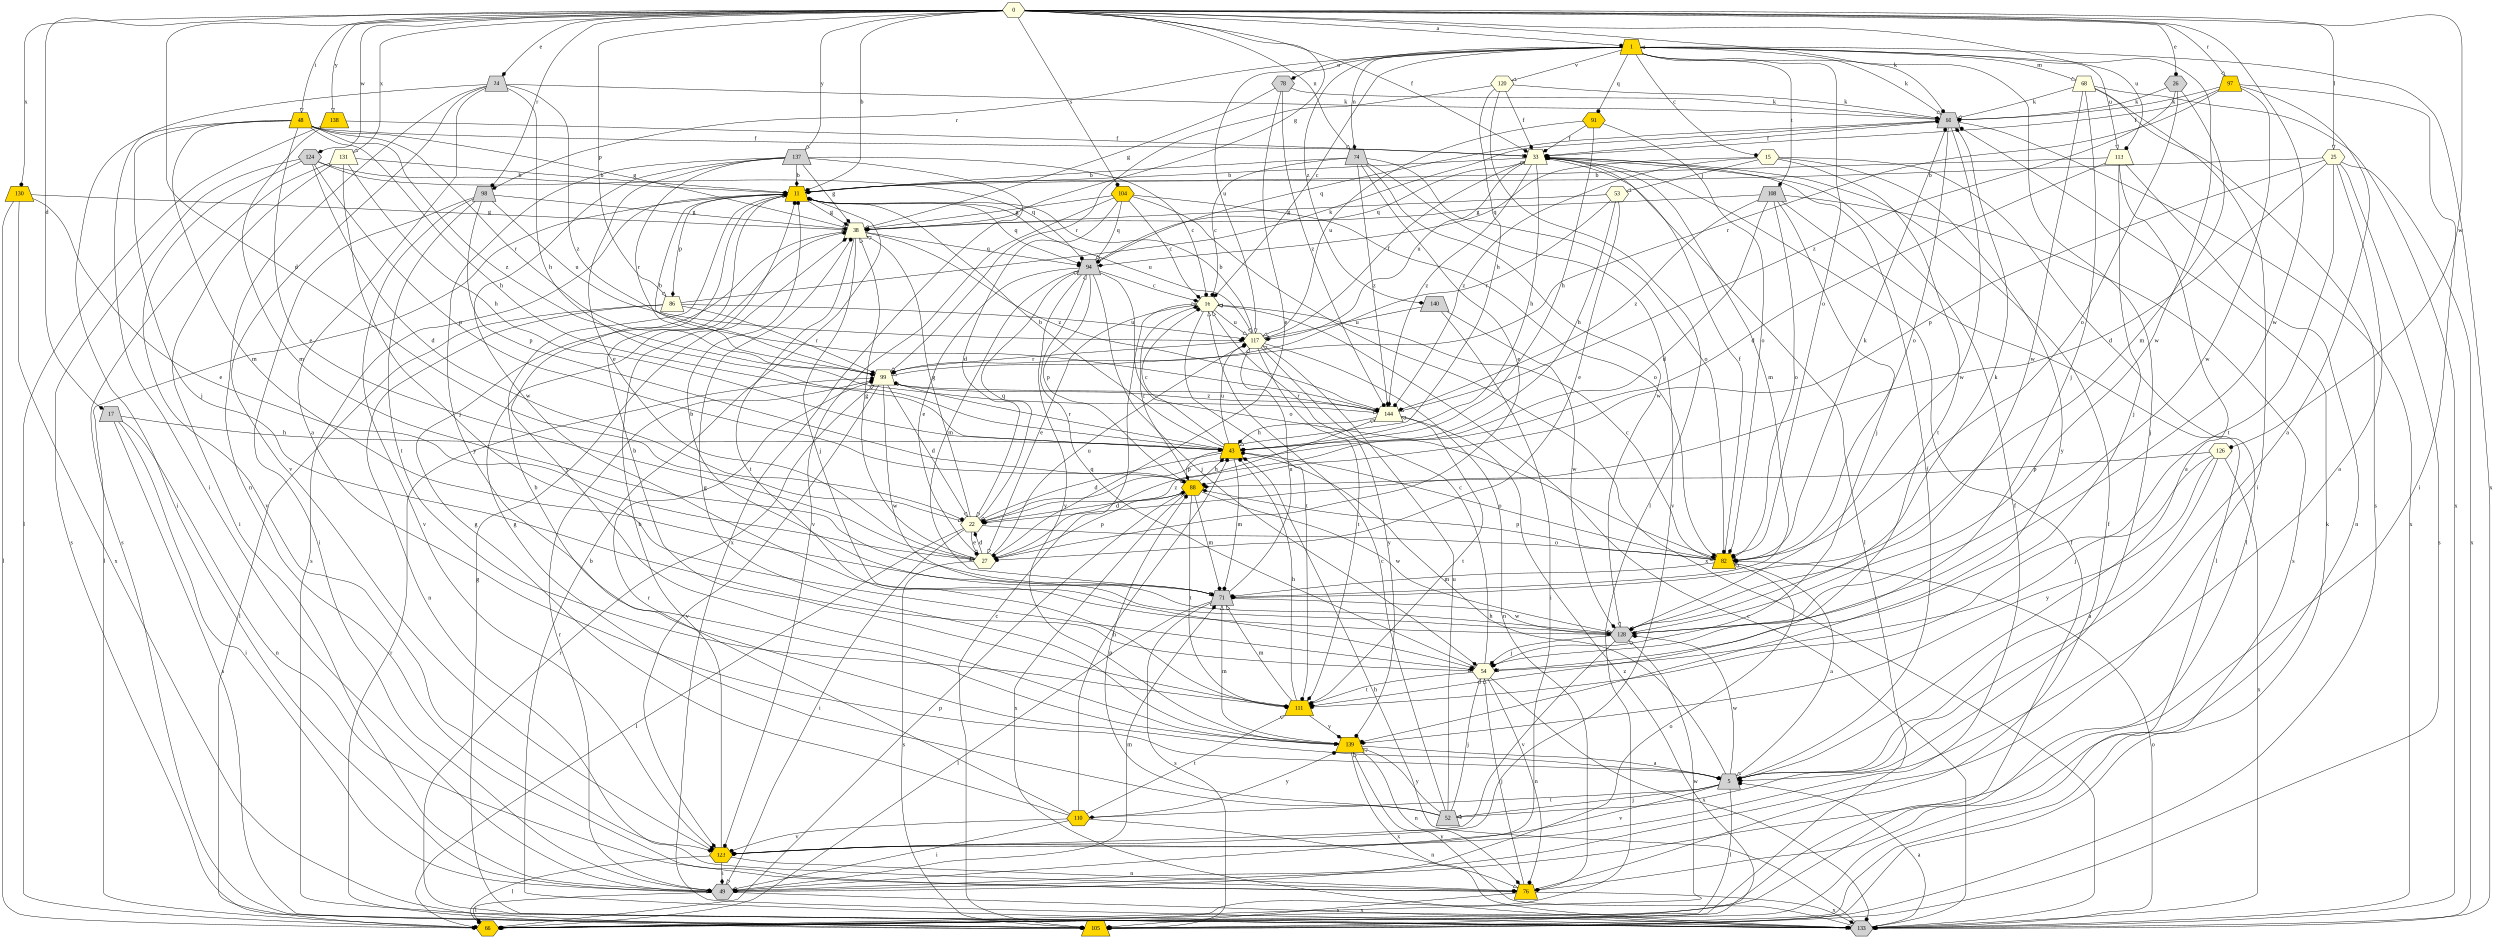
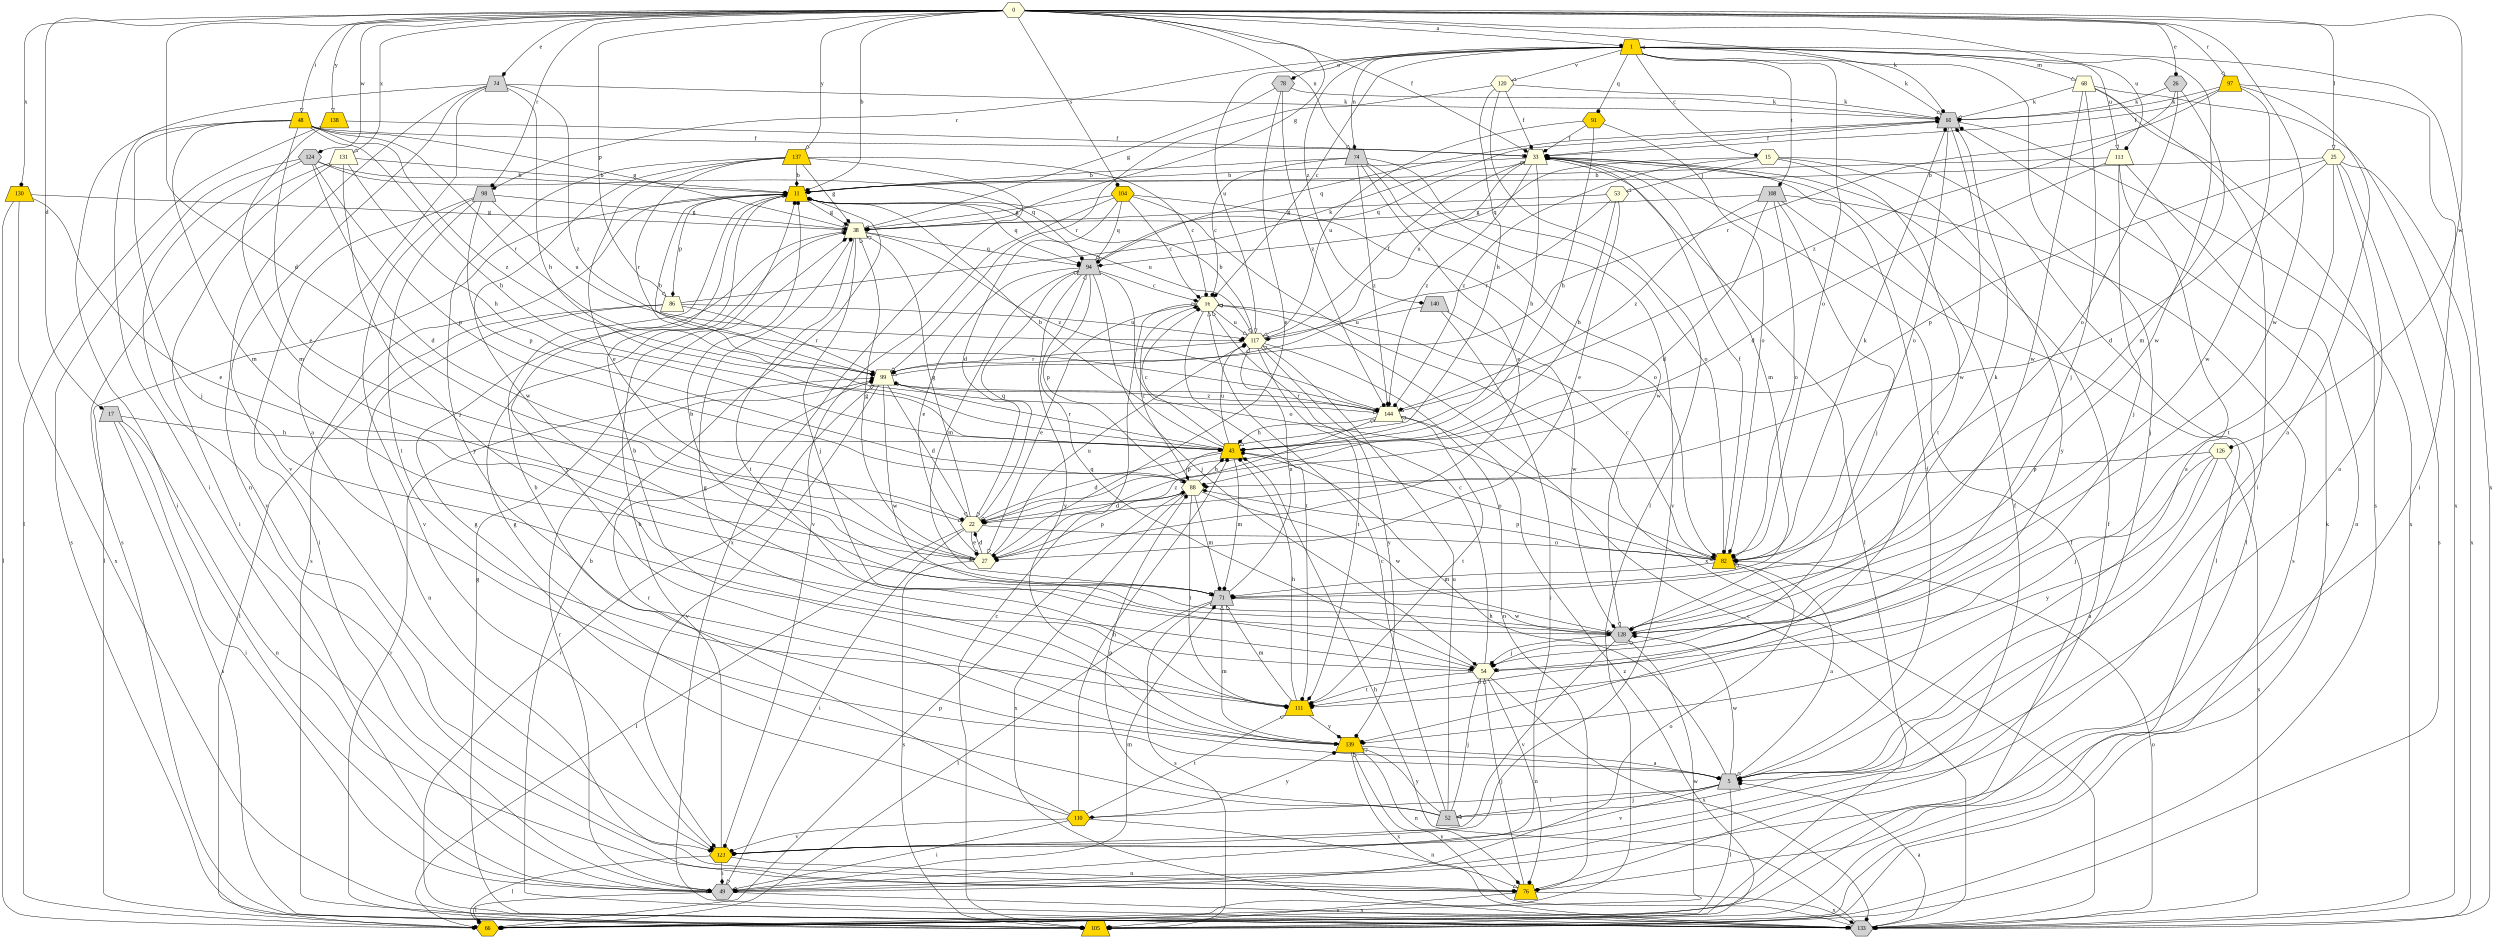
(797, 157) -> (797, 157)
(1193, 488) -> (1193, 488)
